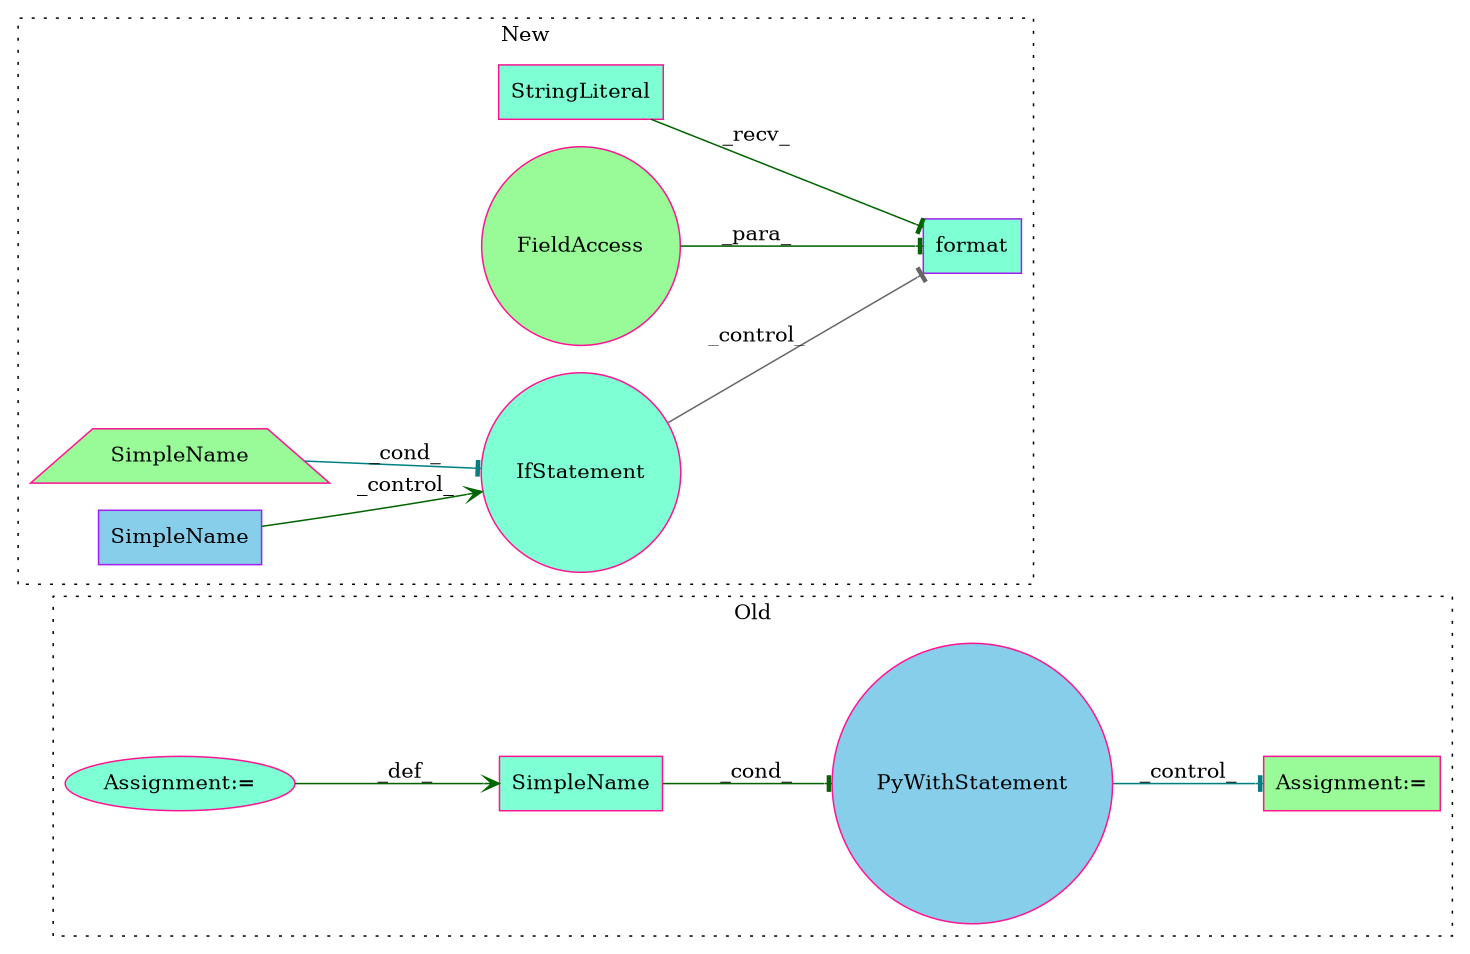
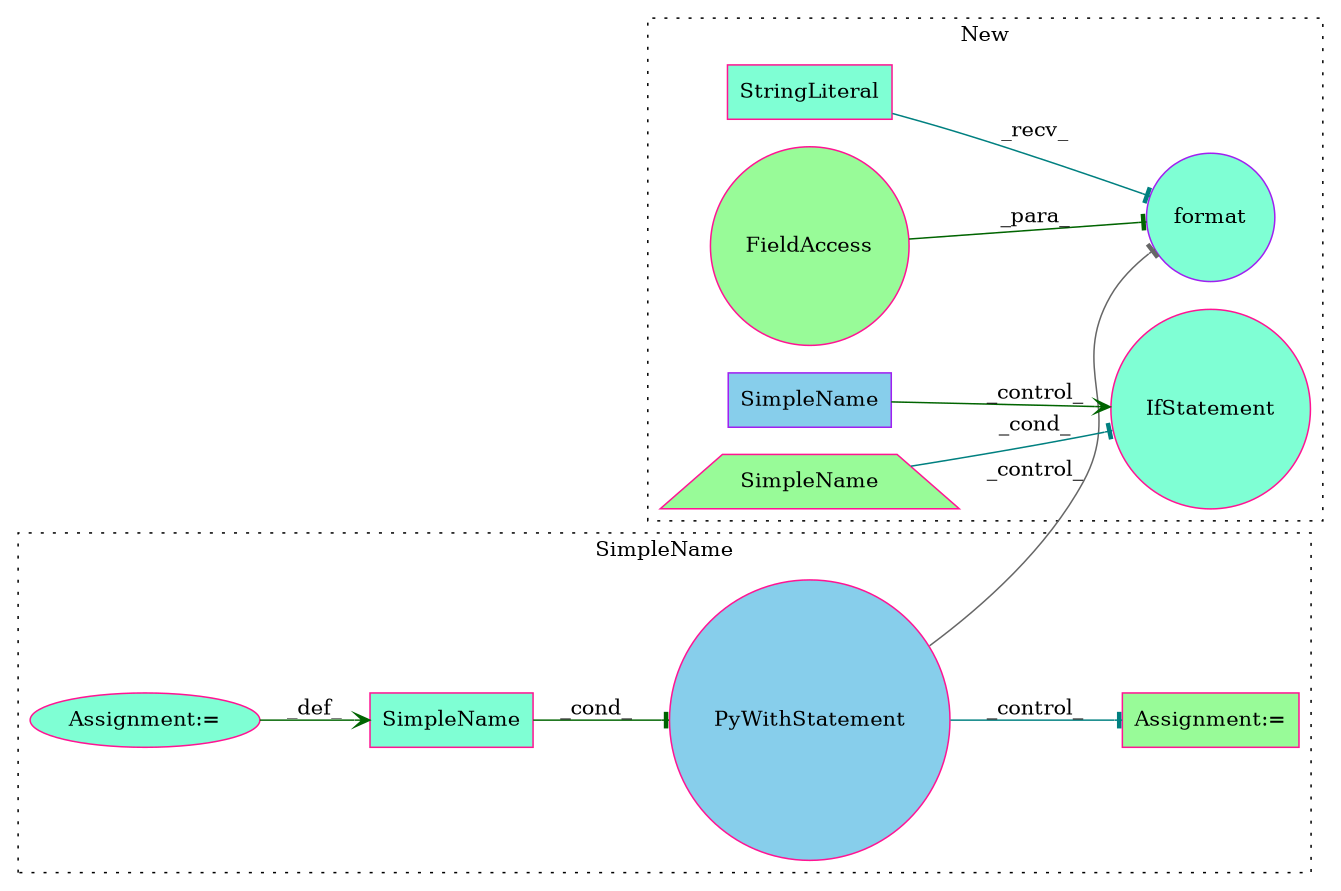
(783, 172) -> (1018, 151)
(972, 246) -> (1211, 217)
(793, 350) -> (1088, 472)
(753, 614) -> (665, 550)
